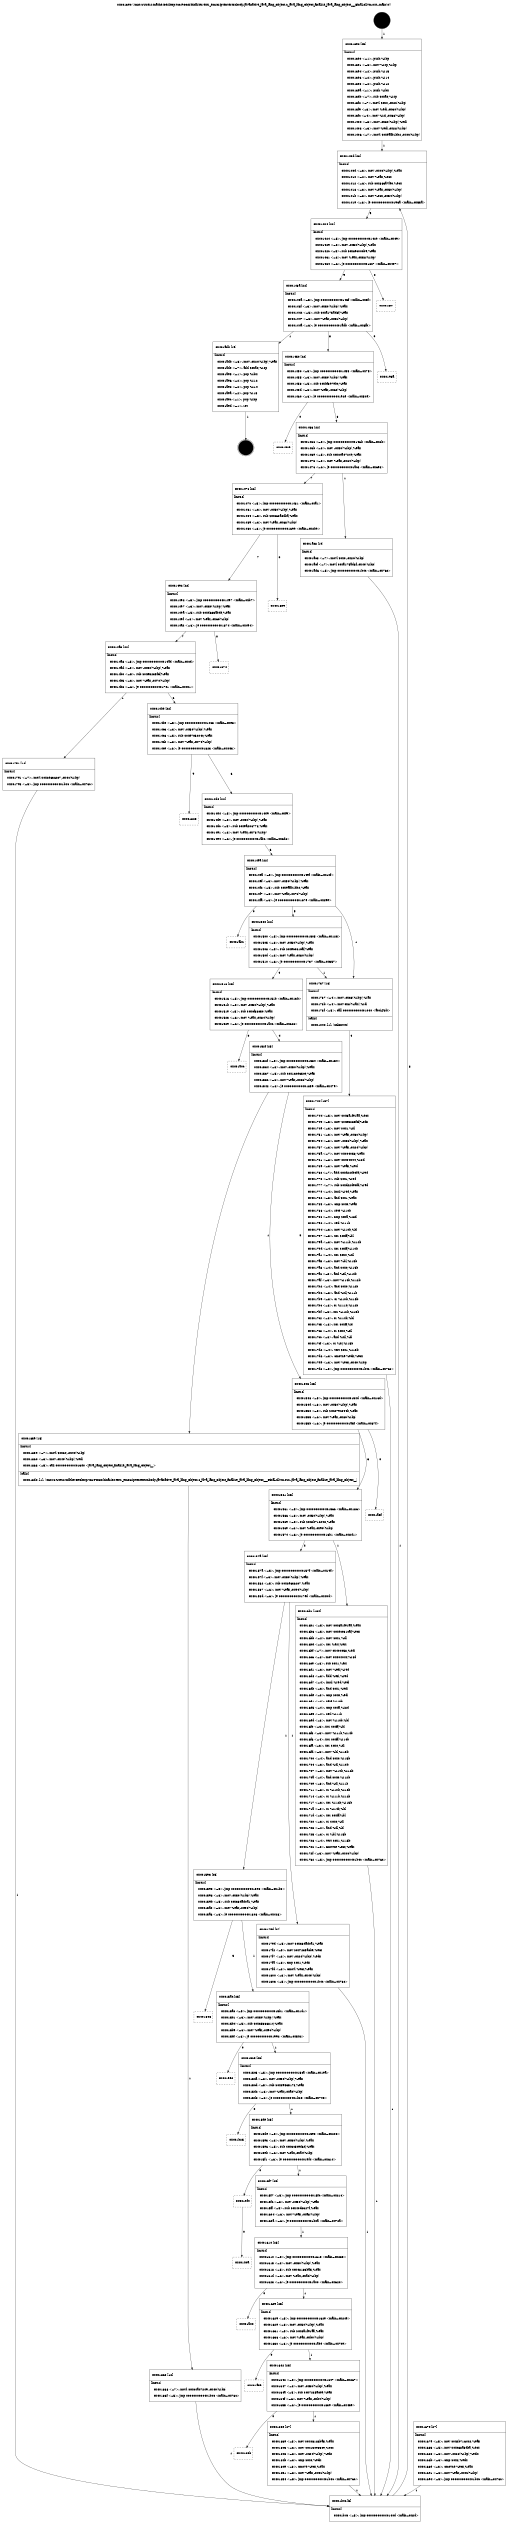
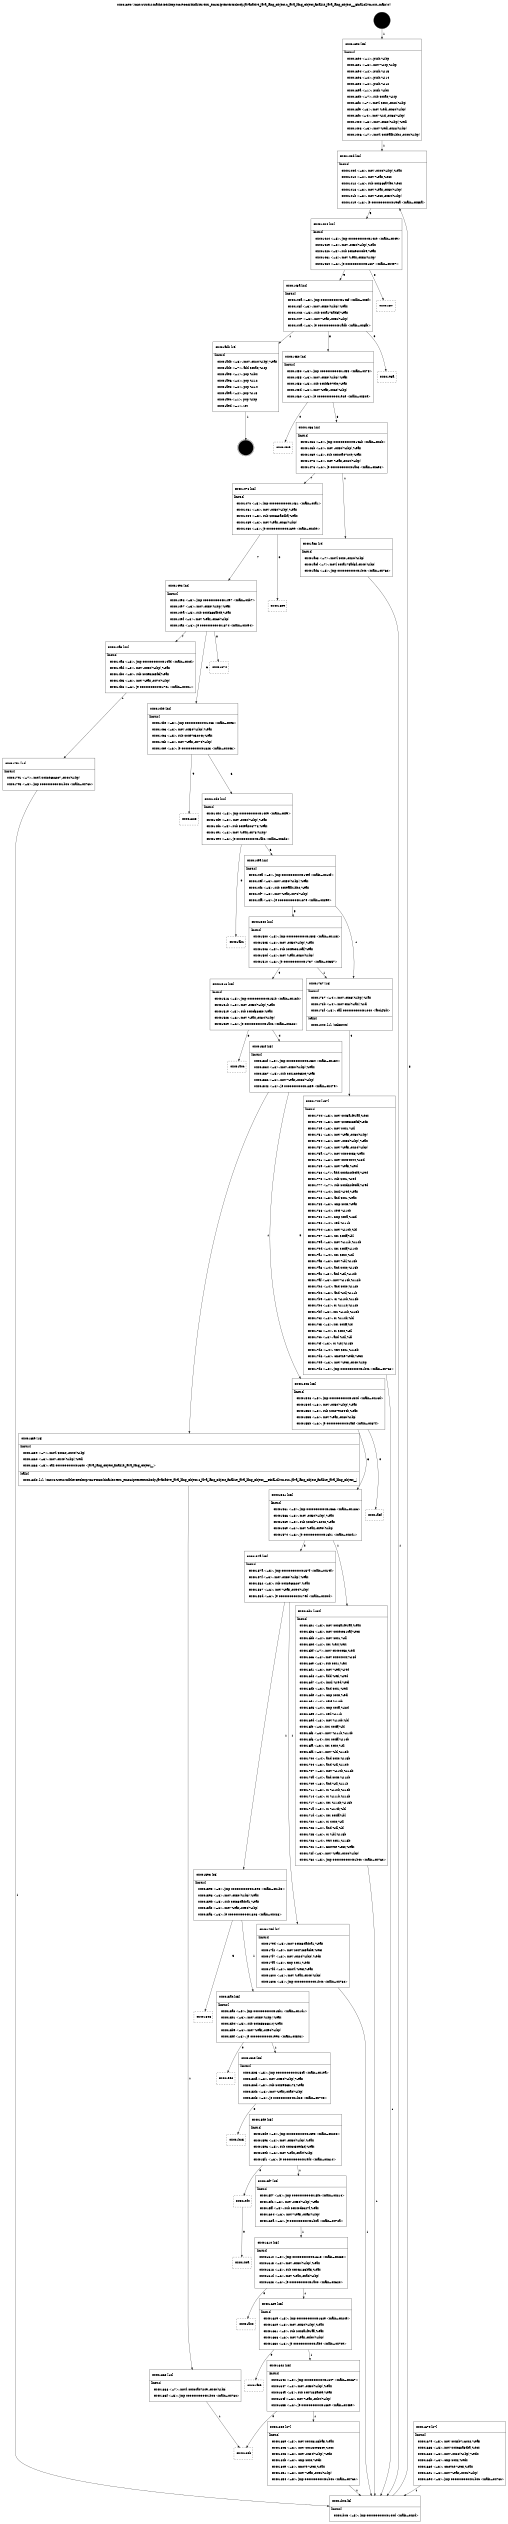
(171, 697) -> (201, 666)
(245, 919) -> (237, 890)
(290, 2108) -> none
(233, 2488) -> (222, 2424)
